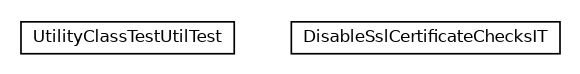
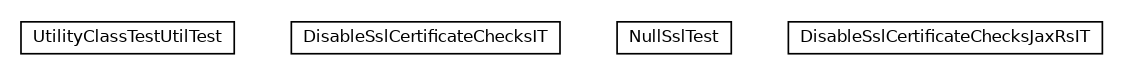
none -> (674, 37)
none -> (945, 37)
